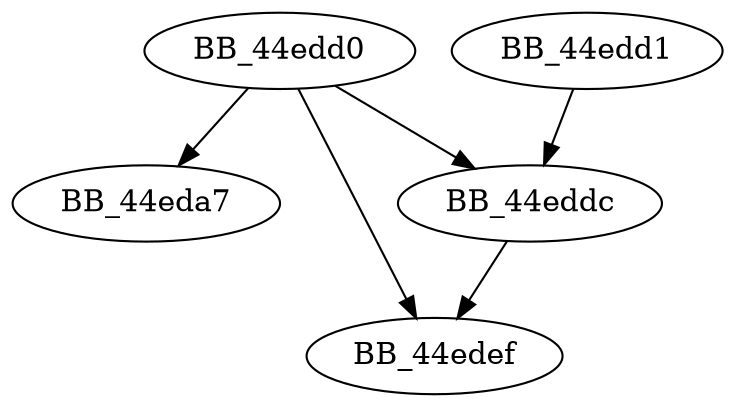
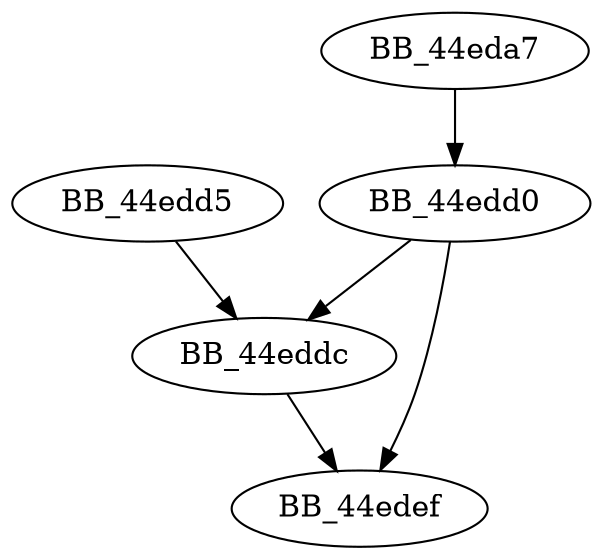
(587, 51) -> (148, 203)
(221, 119) -> (455, 117)
